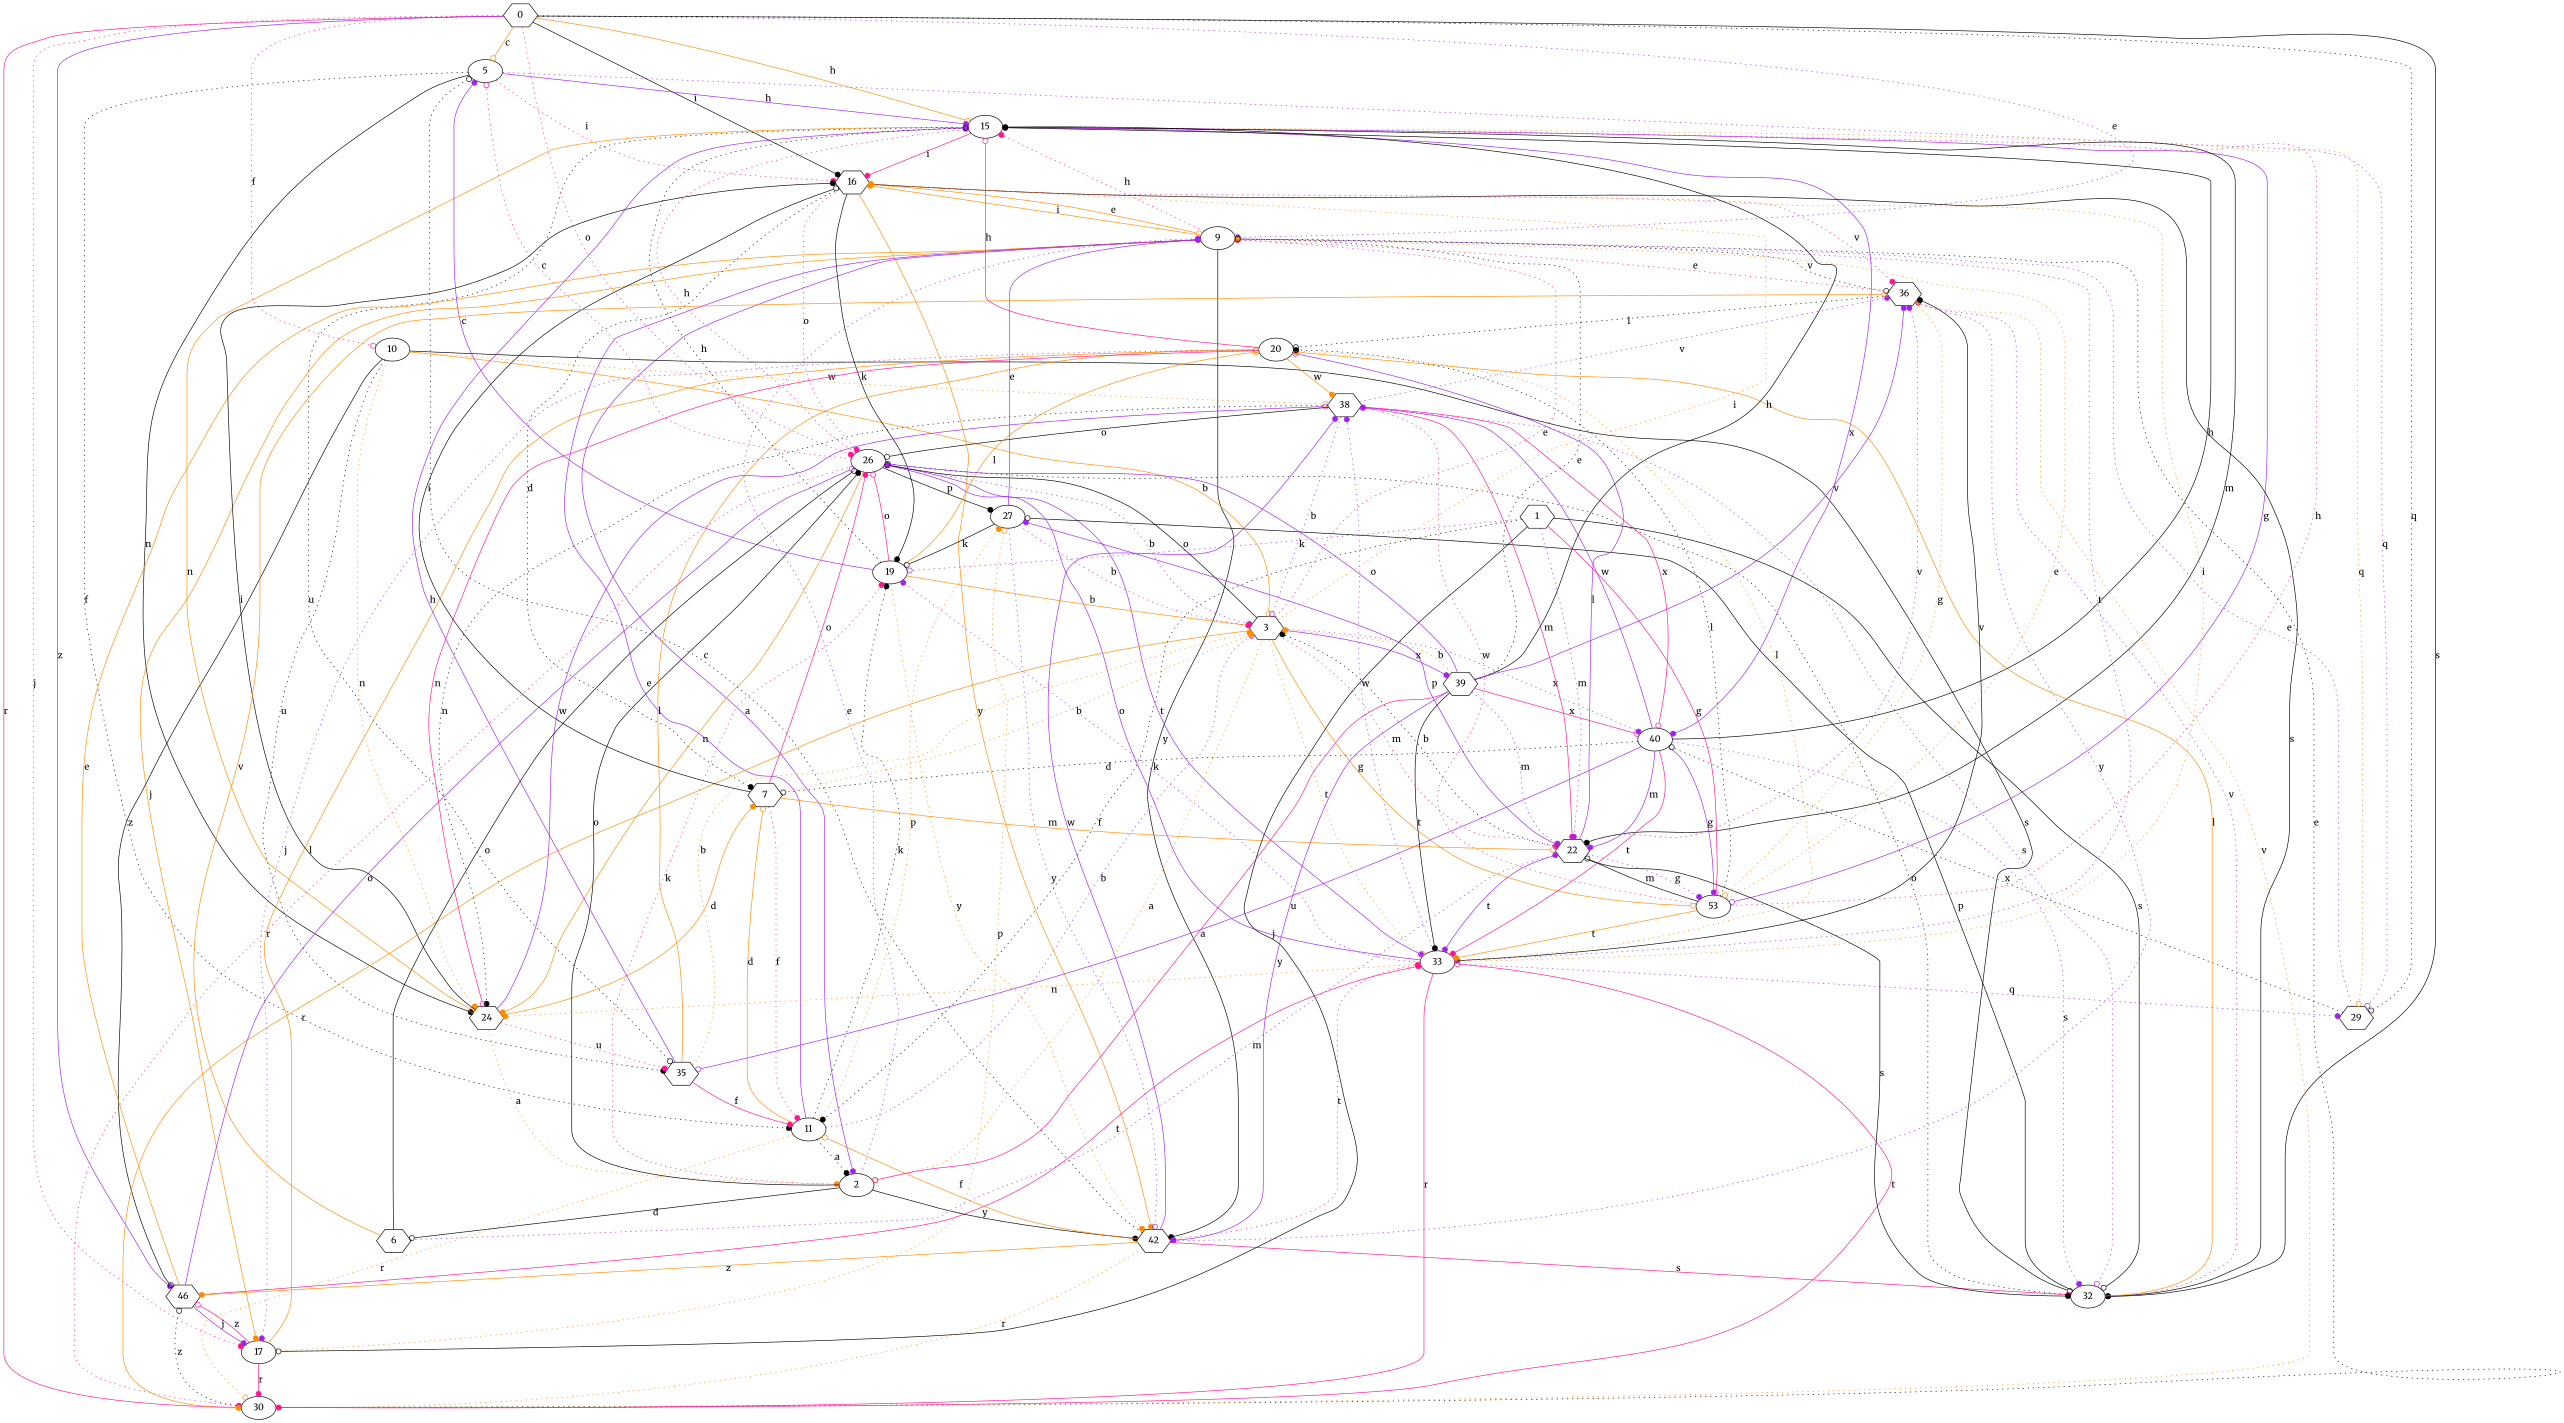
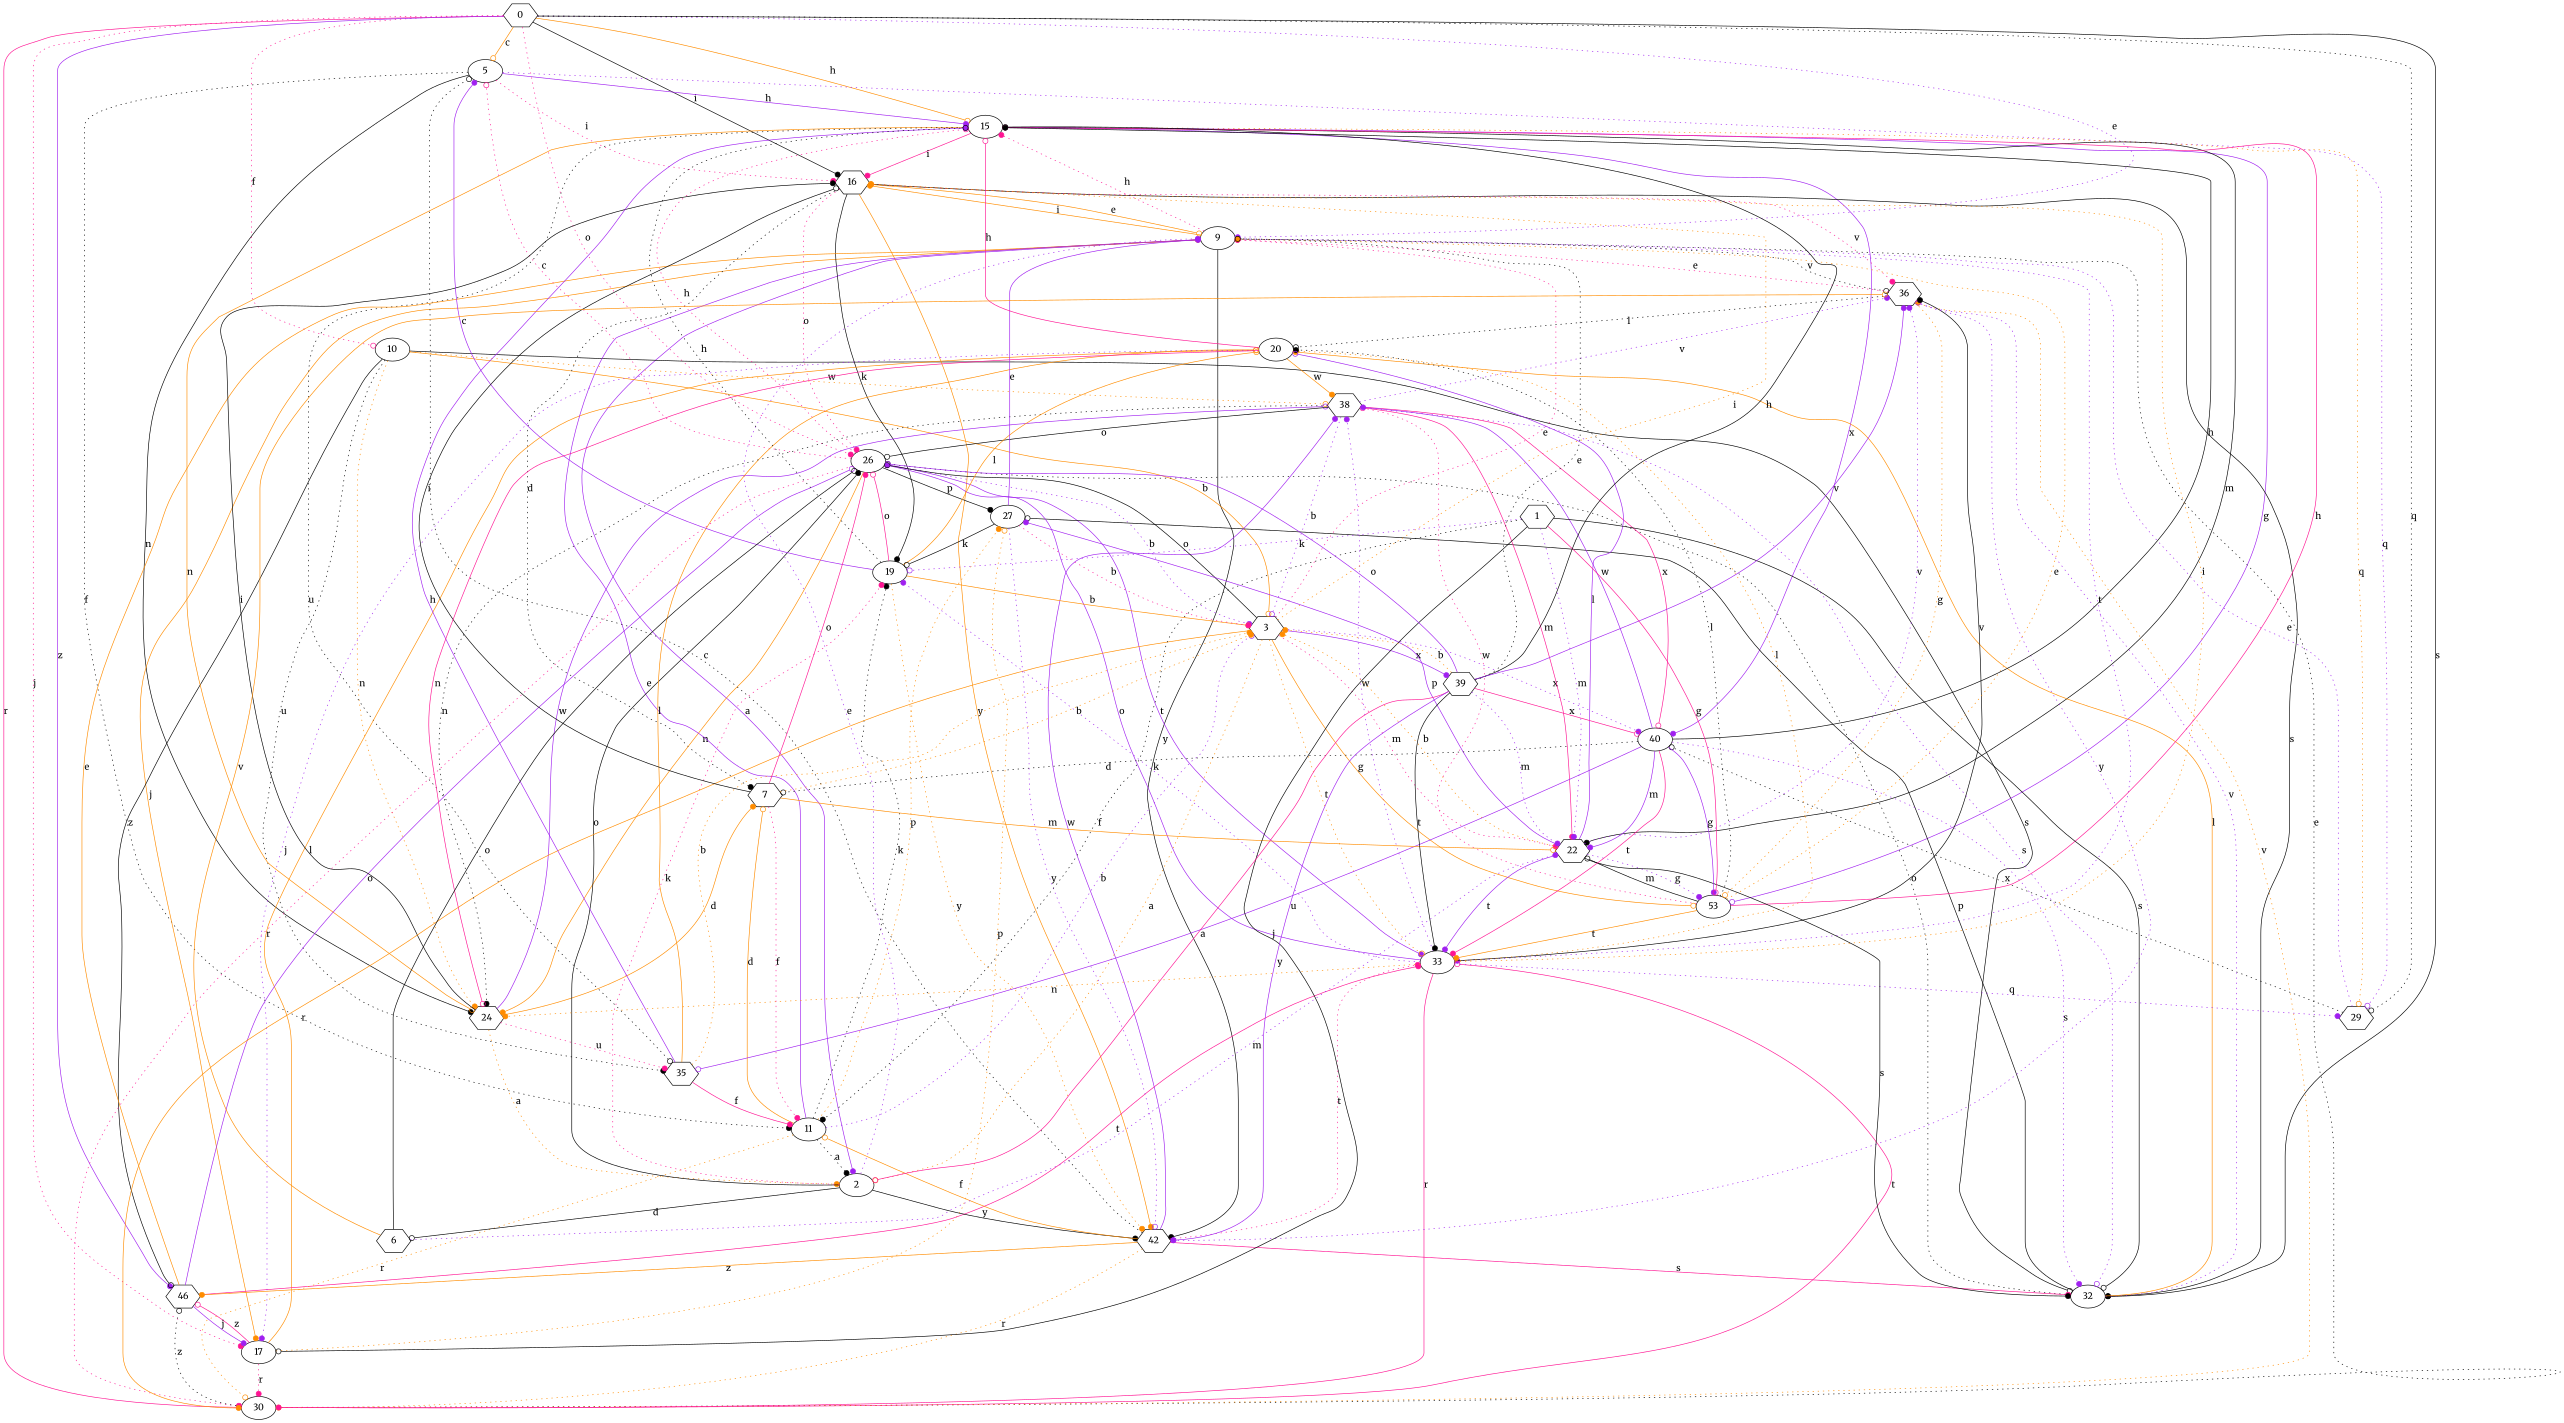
(2285, 144) -> (2285, 144)
(1414, 739) -> (1414, 739)
(259, 1378) -> (259, 1378)
